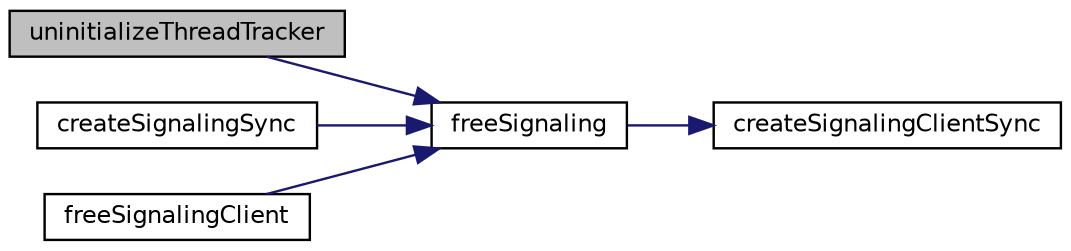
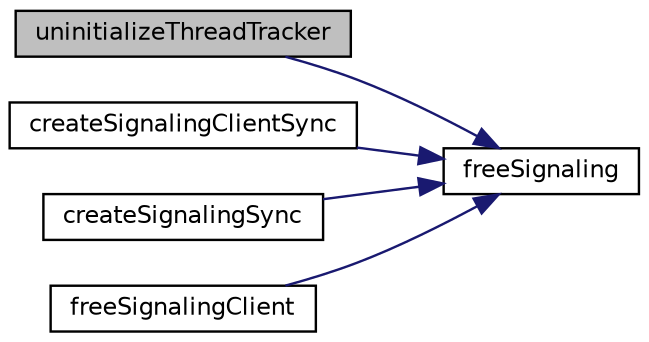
(658, 125) -> (388, 152)
